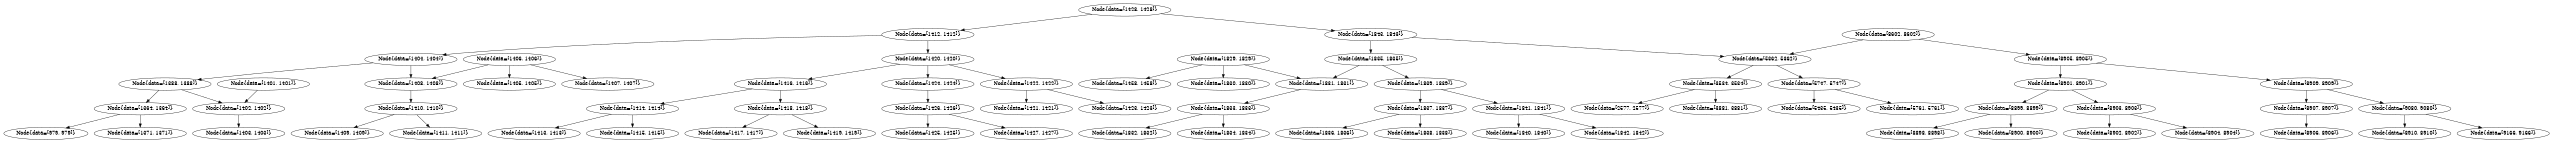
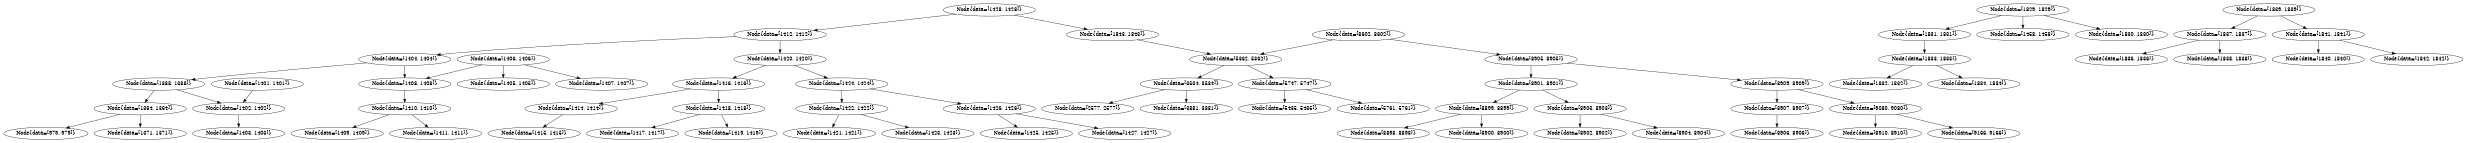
(1371, 59) -> none
(975, 71) -> (842, 95)
(534, 133) -> none
